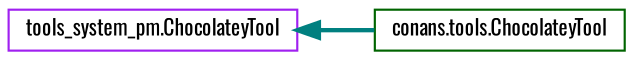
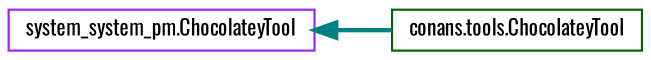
(153, 30) -> (162, 30)
